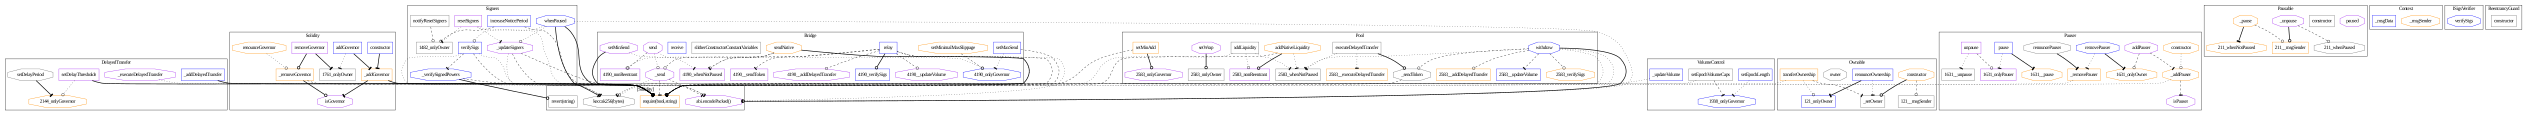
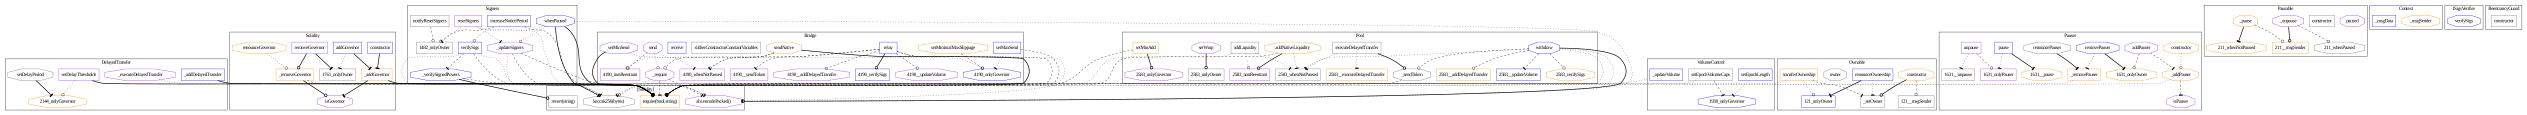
(660, 75) -> (660, 75)
